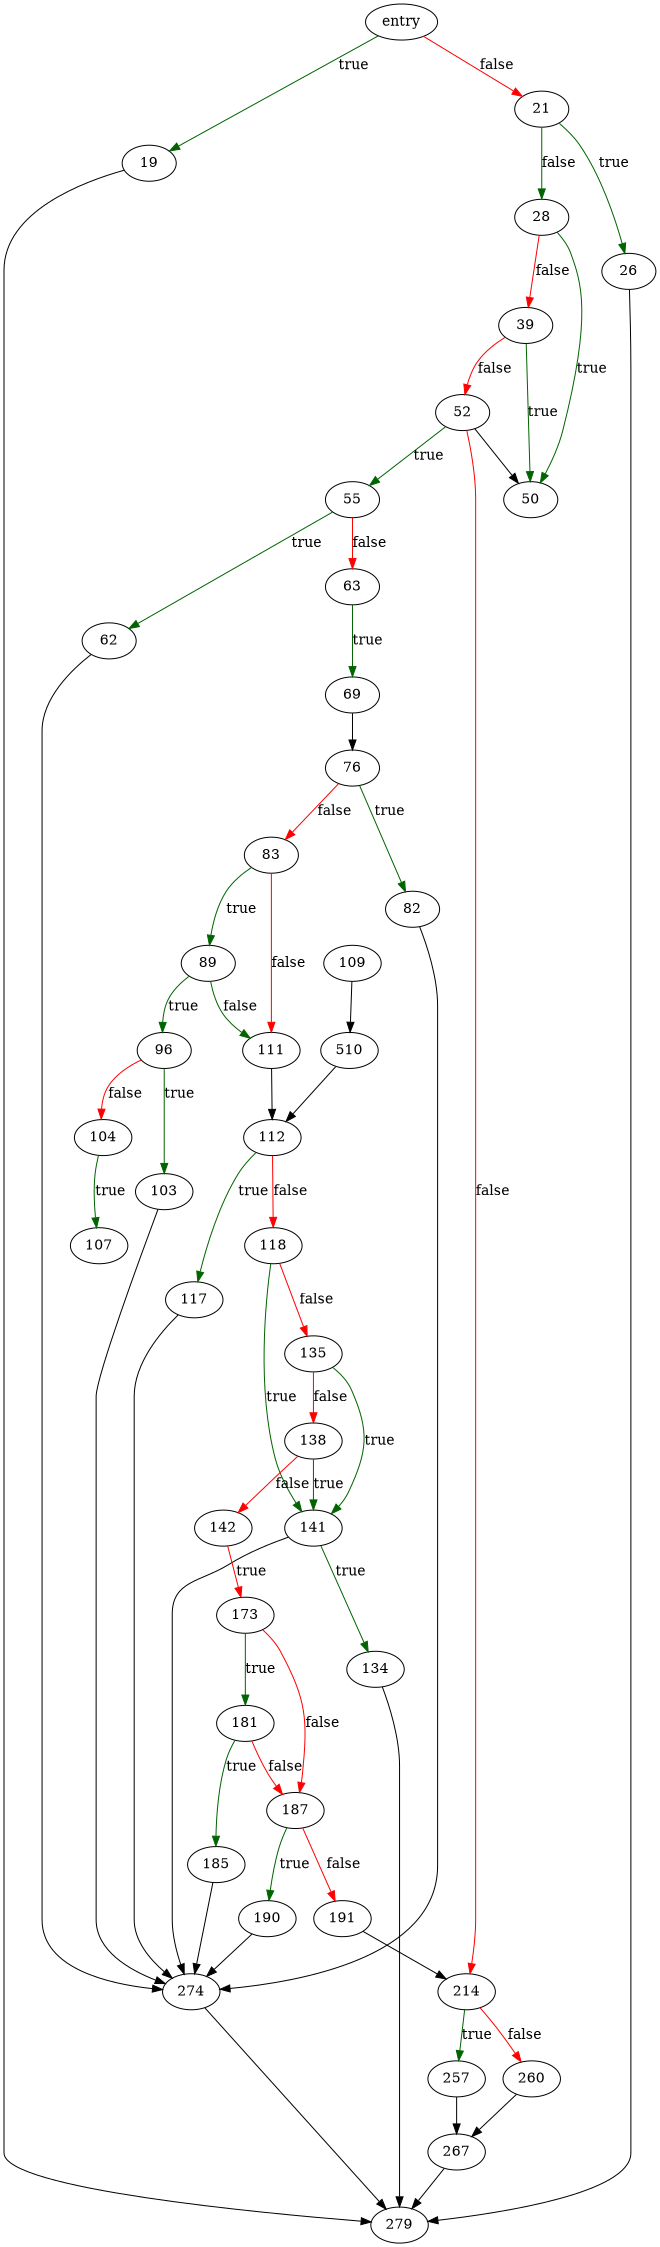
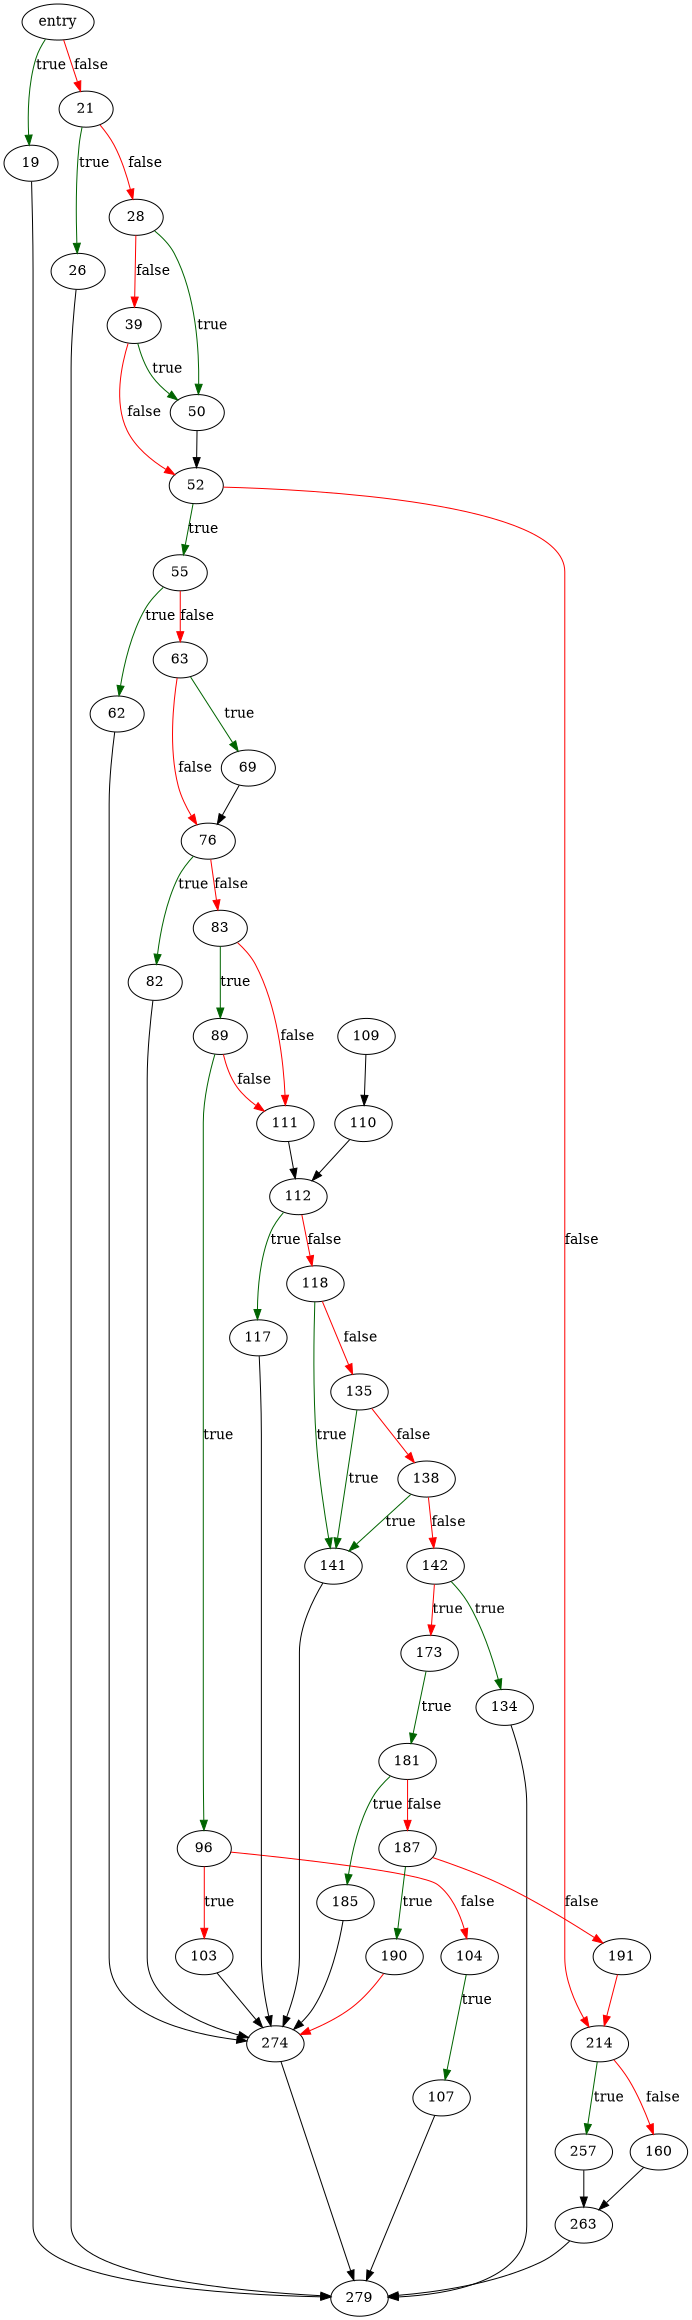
(542, 158) -> (119, 155)
(493, 452) -> (197, 444)
none -> (173, 748)
(221, 1010) -> (234, 1083)
(349, 1050) -> (364, 1124)
(164, 1116) -> (204, 1897)
(342, 1594) -> (480, 1627)
(301, 1701) -> none
(233, 1952) -> (351, 2008)
(406, 1956) -> (612, 1995)
(532, 2079) -> (659, 2152)
(457, 2152) -> (584, 2225)
none -> (403, 2193)
